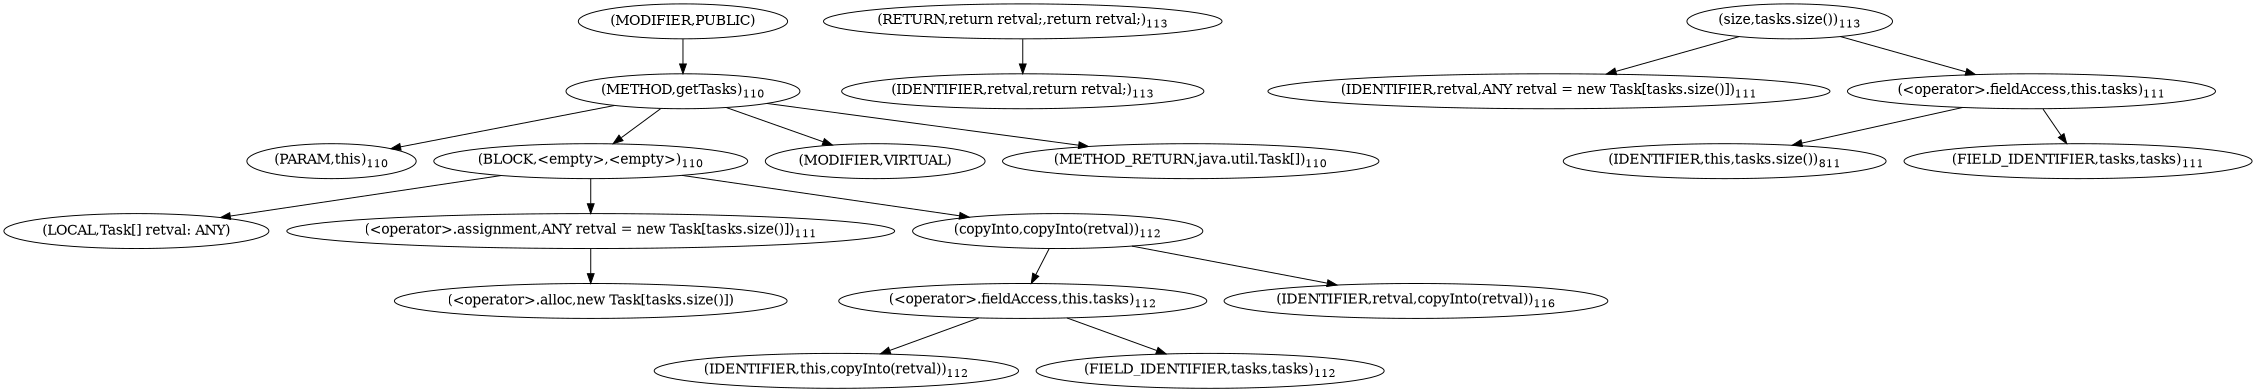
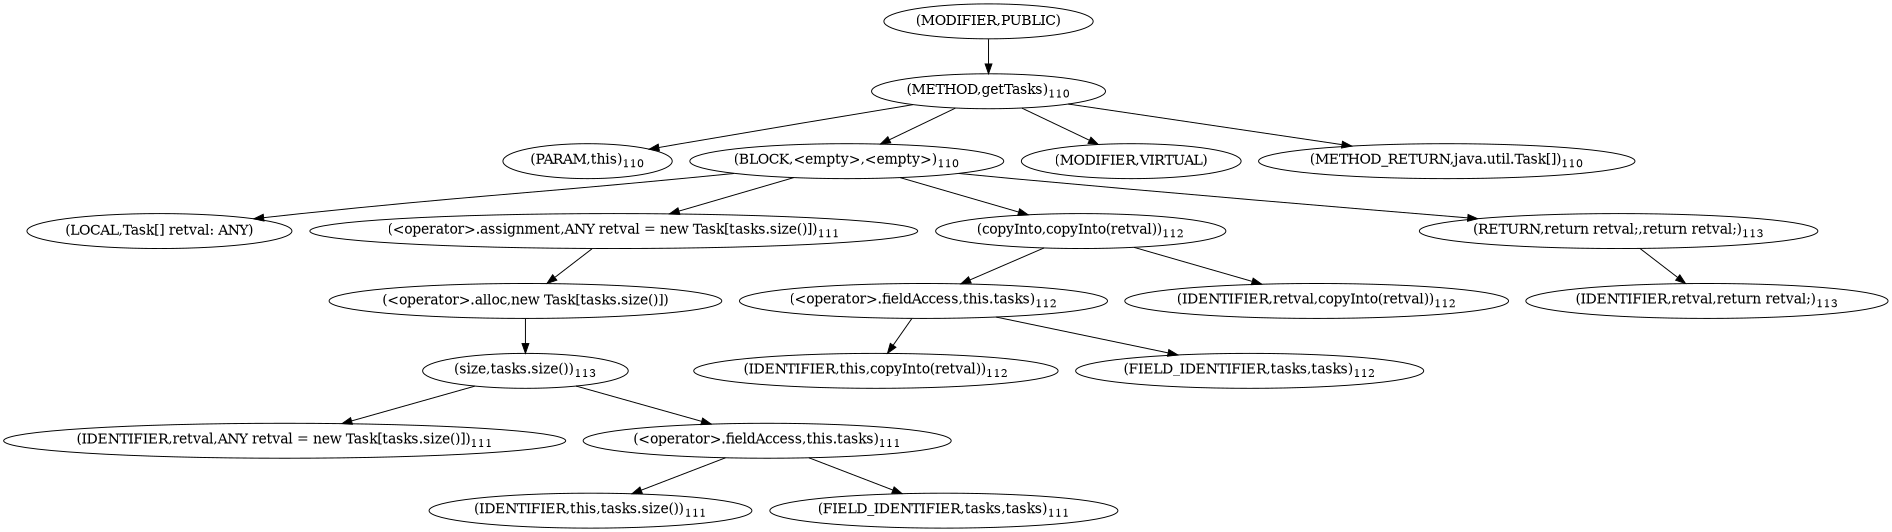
(1830, 160) -> (696, 509)
none -> (1213, 196)
(1545, 300) -> (1445, 300)
none -> (525, 331)
